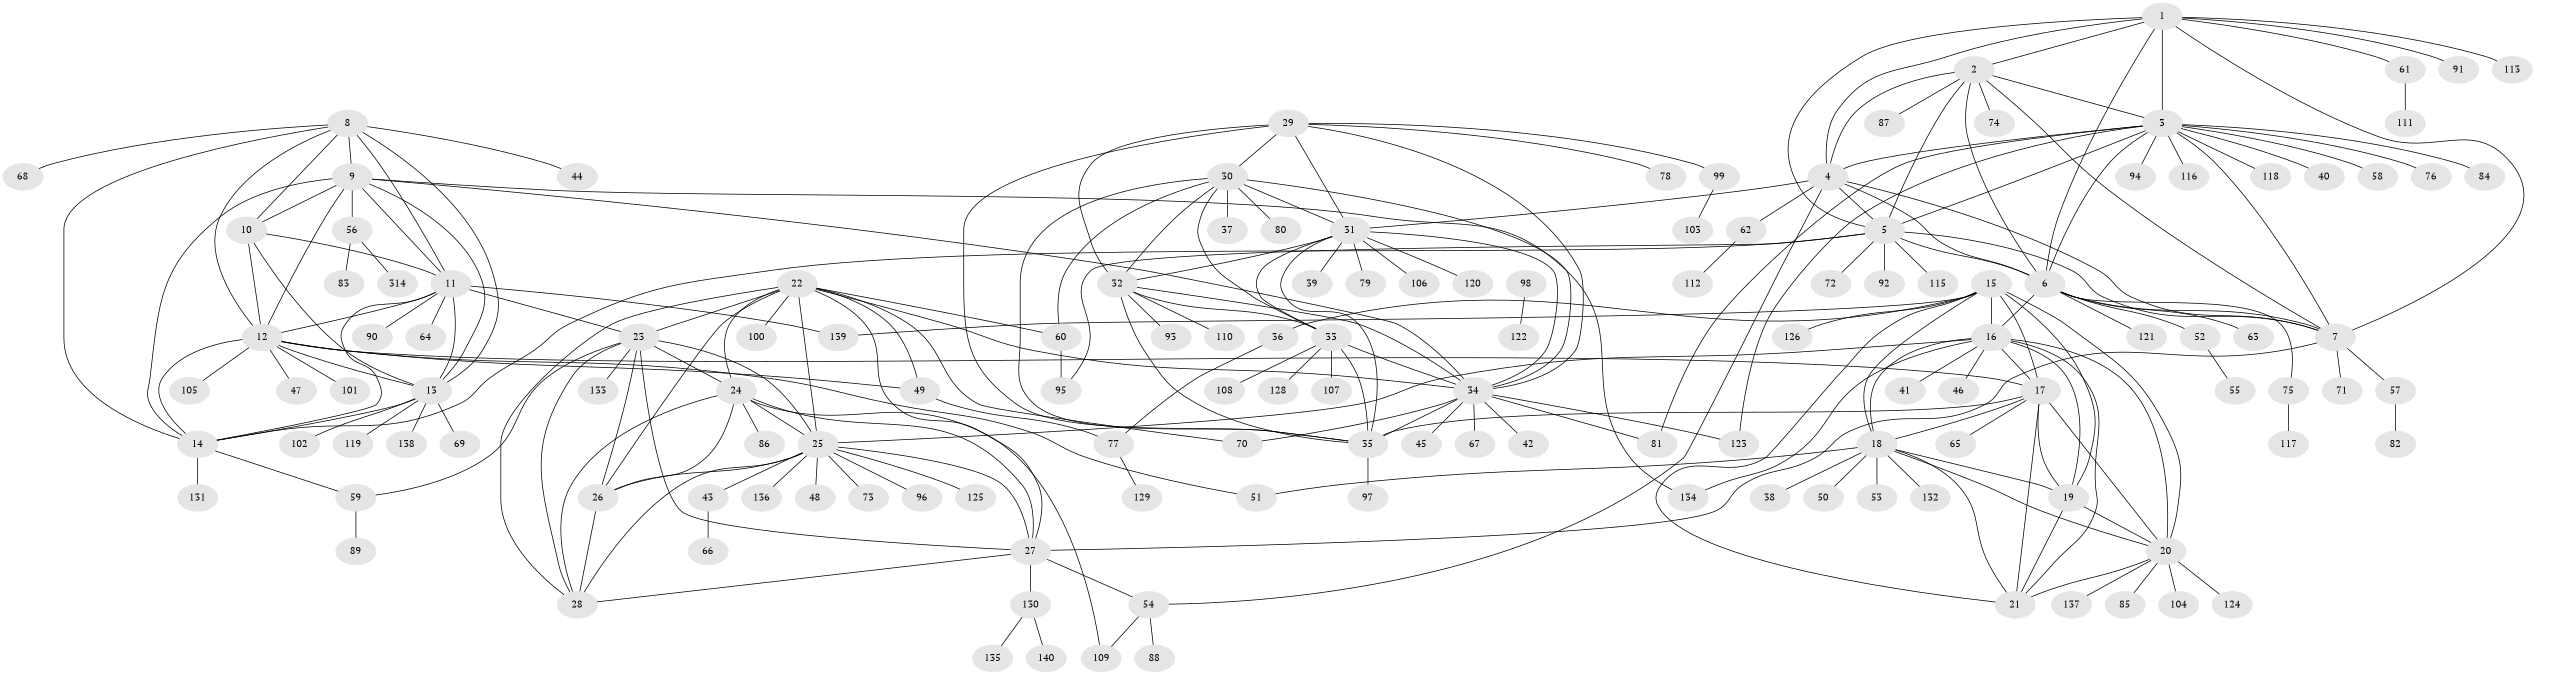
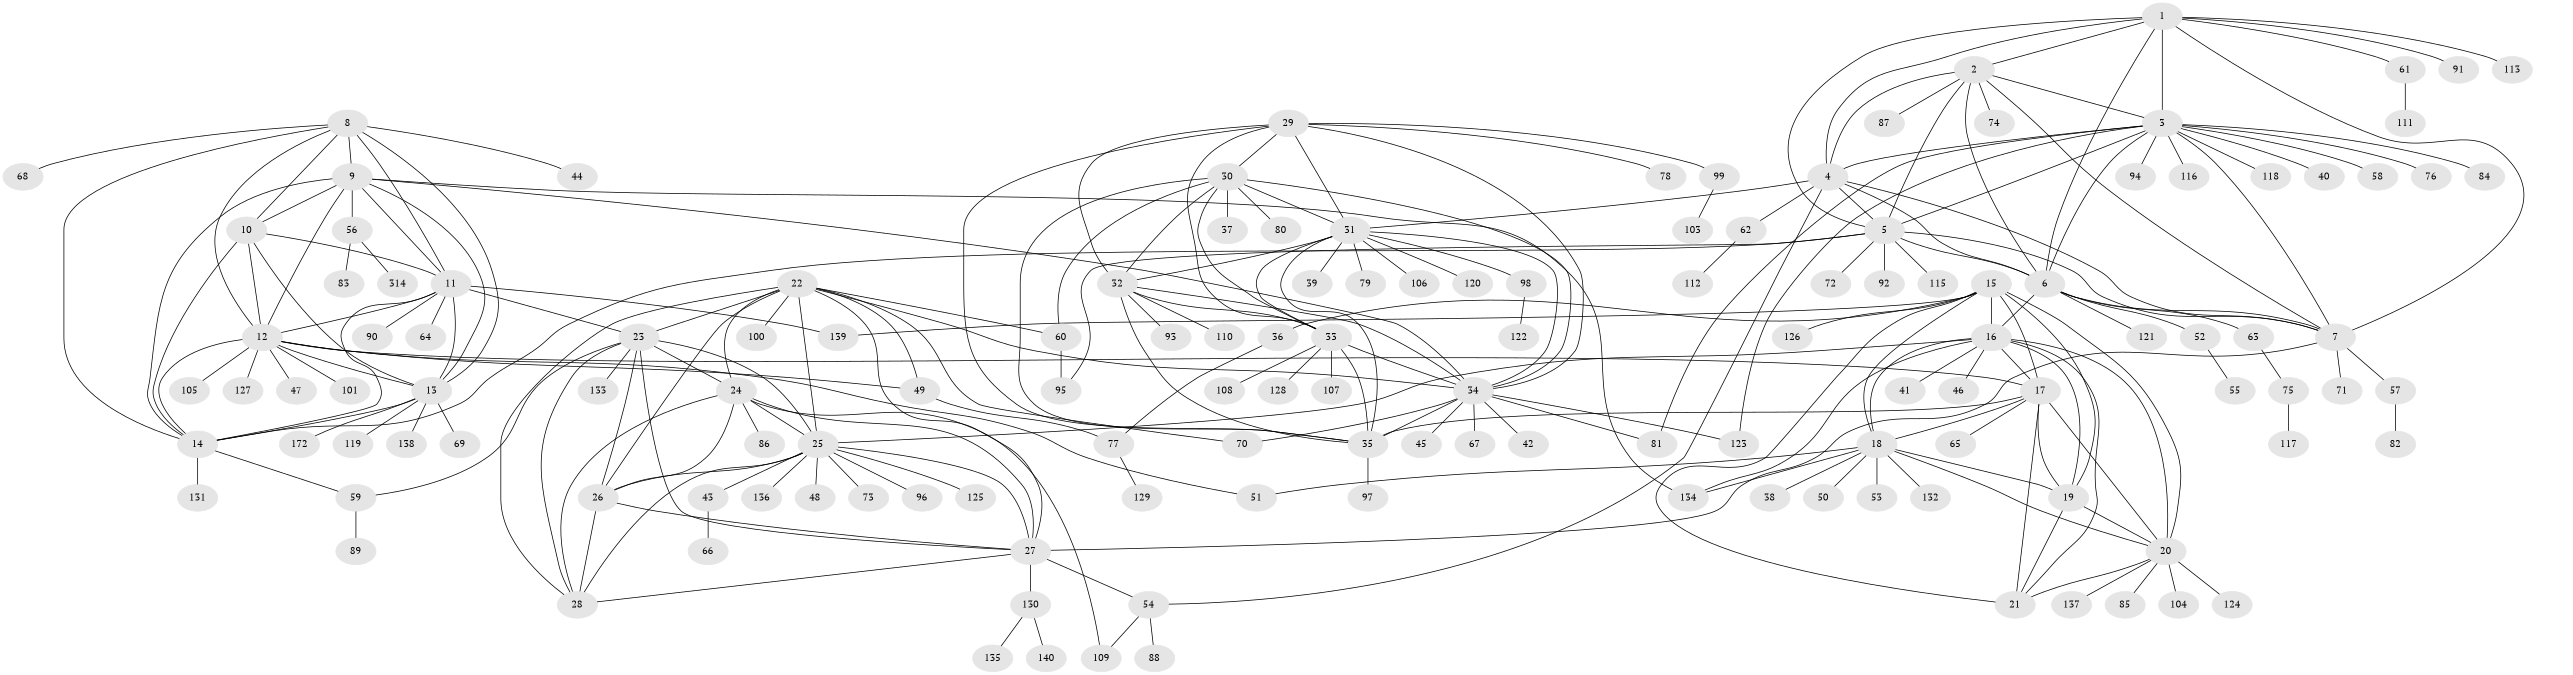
none -> (1195, 245)
none -> (1451, 255)
(2200, 304) -> (2271, 364)
none -> (173, 336)
none -> (243, 391)
(299, 444) -> (299, 444)
(1971, 505) -> (1821, 461)
none -> (813, 532)
